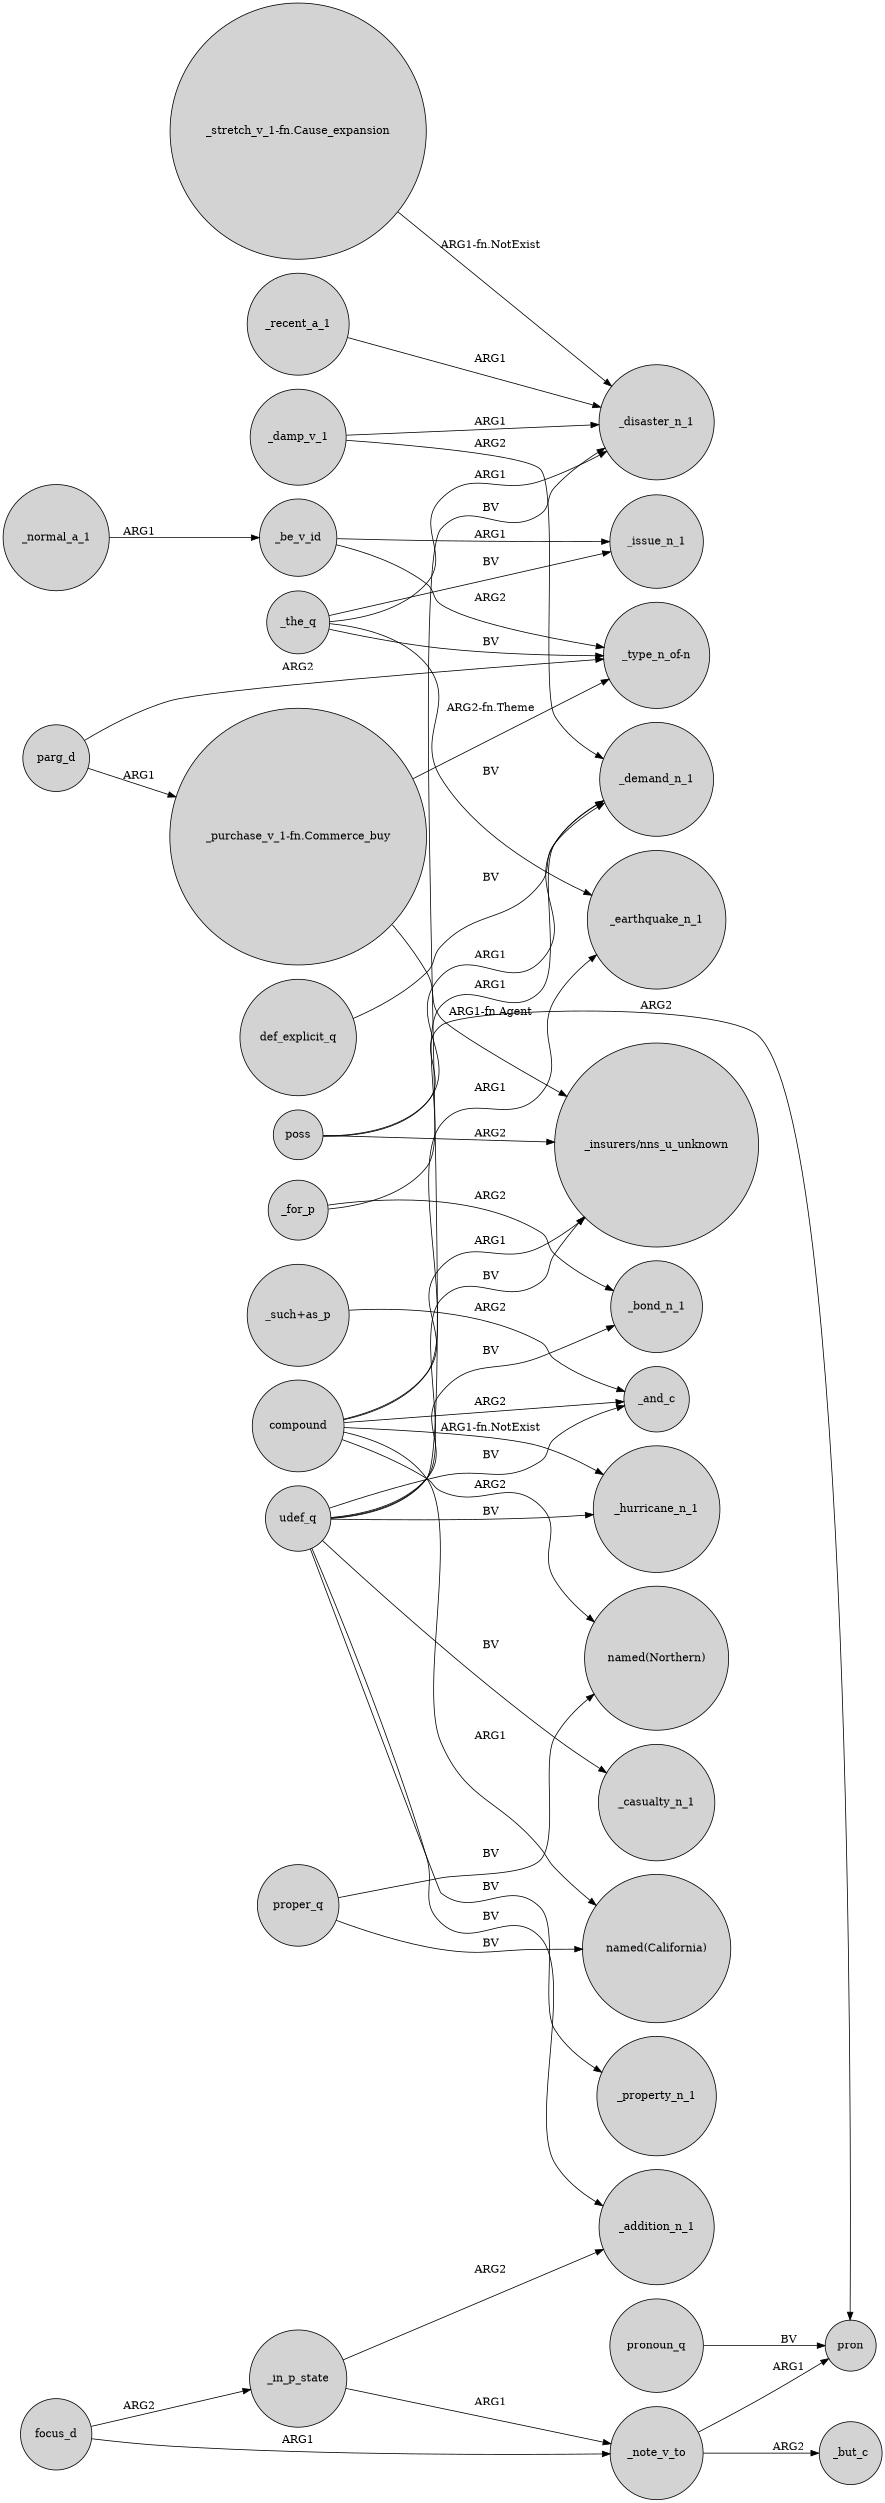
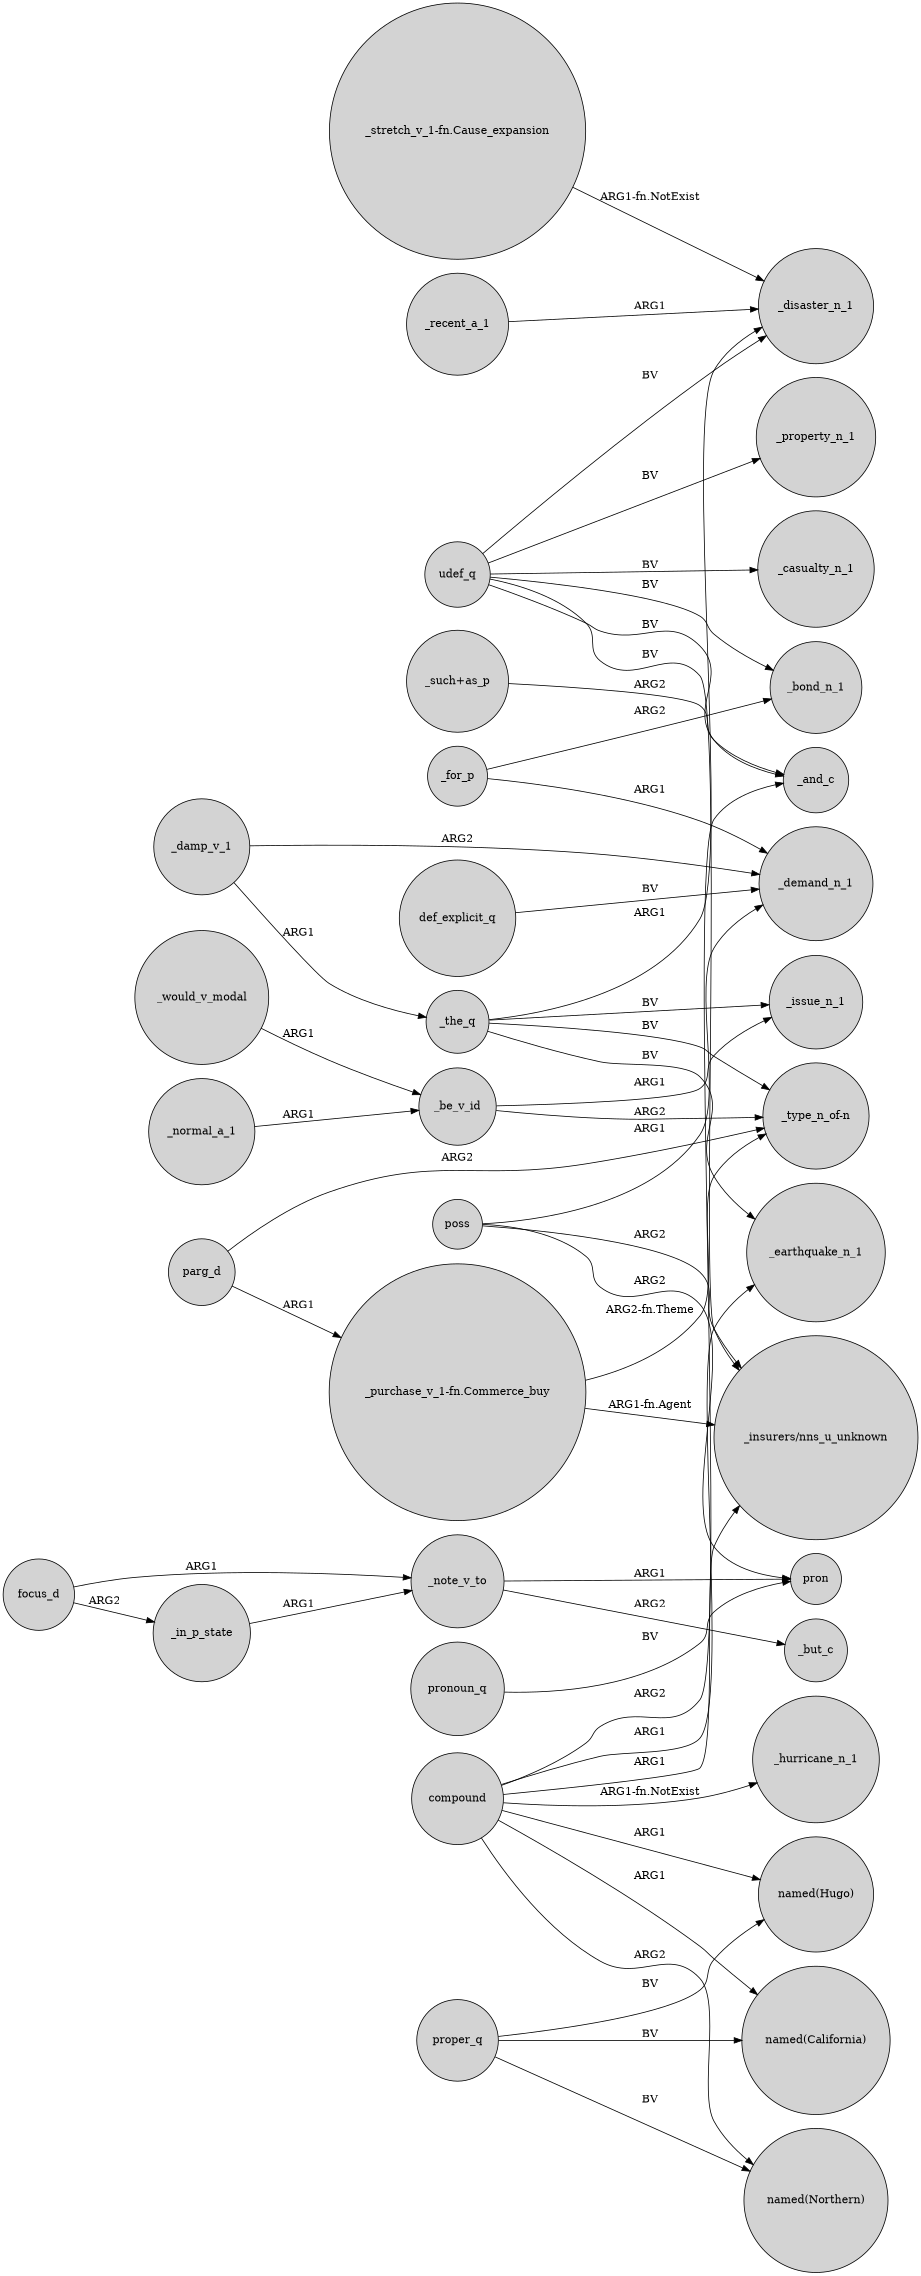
(469, 430) -> (313, 969)
none -> (202, 998)
(458, 1520) -> none
none -> (816, 1894)
(657, 2227) -> none
